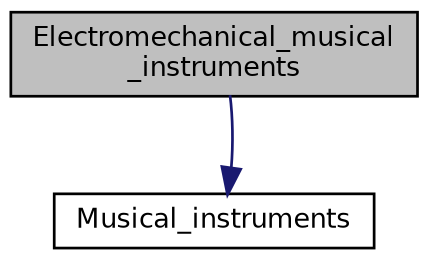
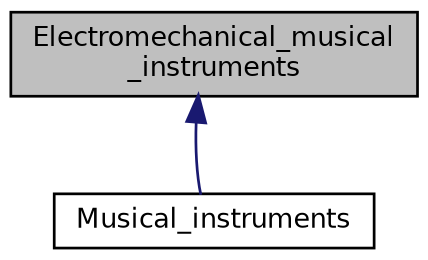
(232, 131) -> (196, 159)
